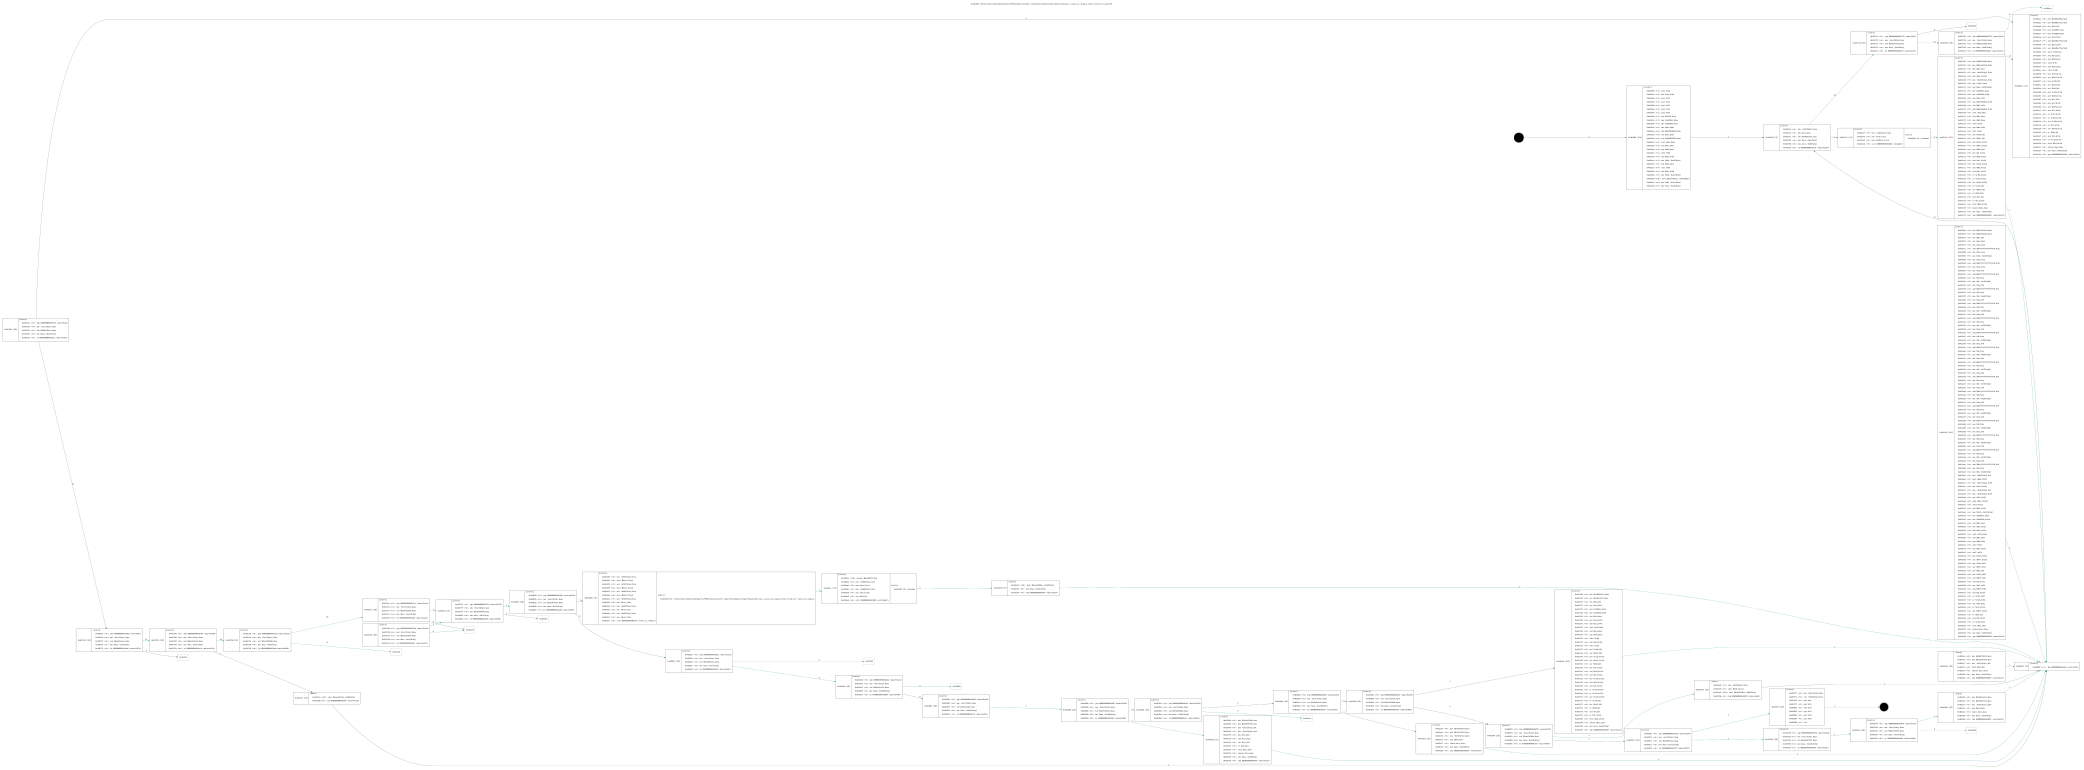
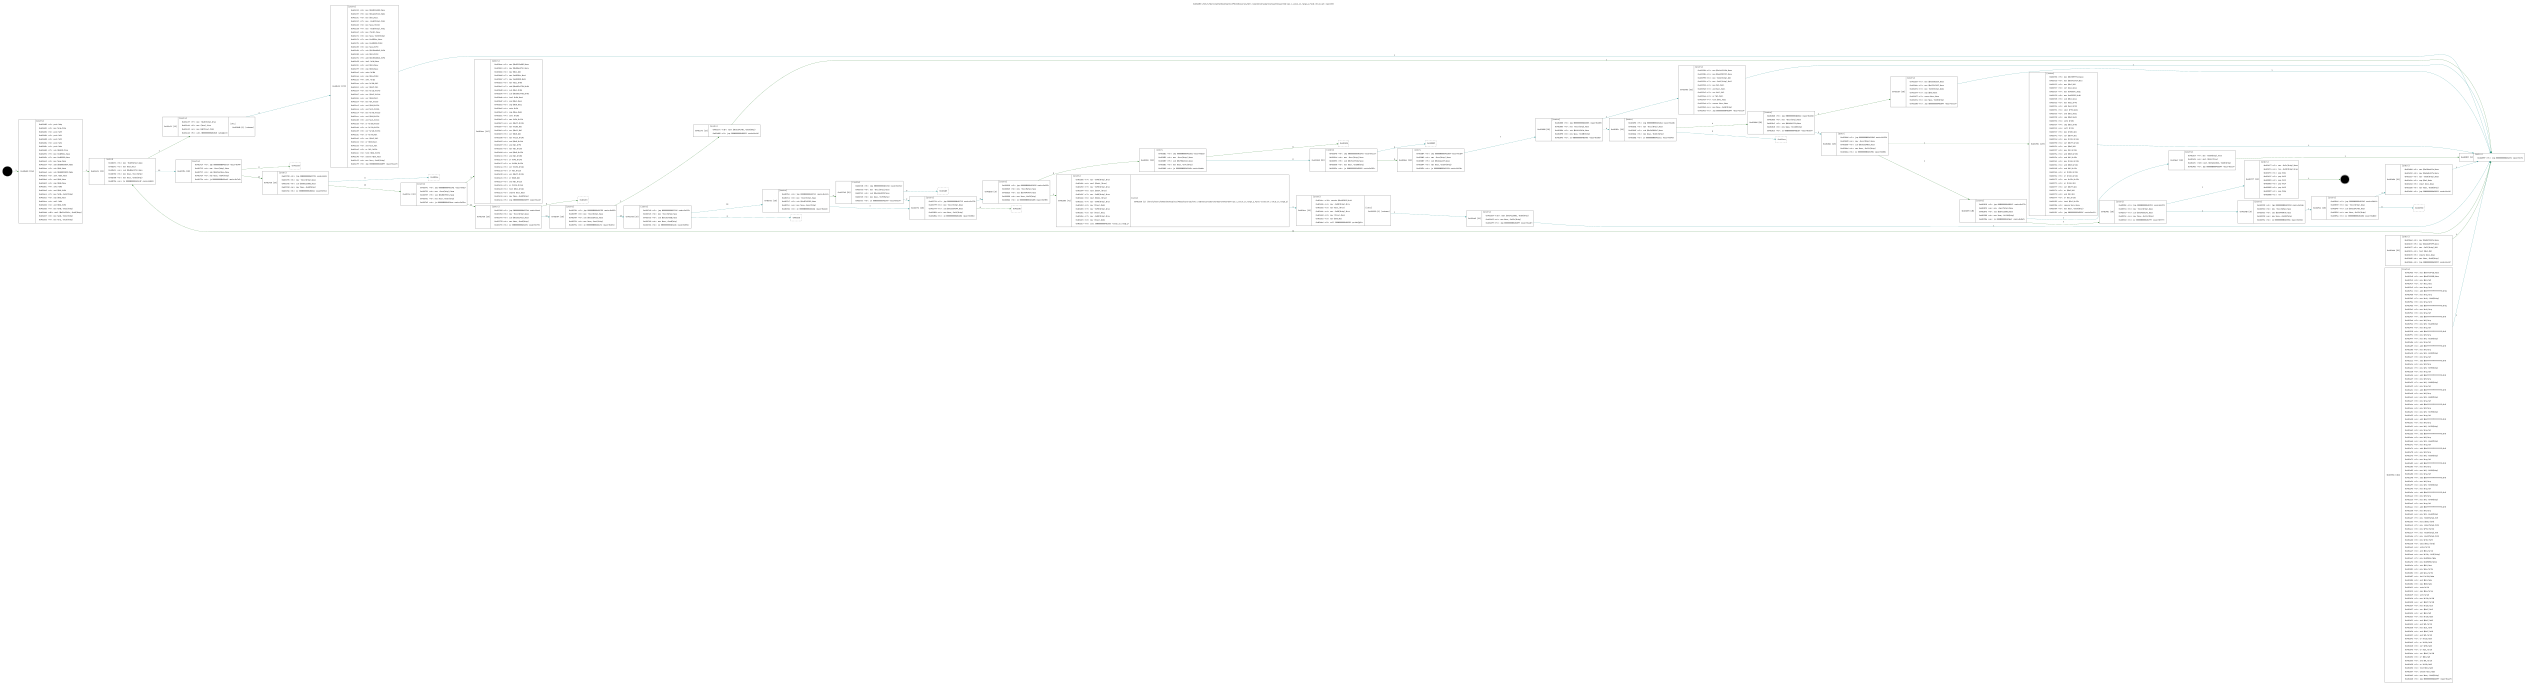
(2008, 57) -> (364, 188)
(445, 626) -> (832, 197)
